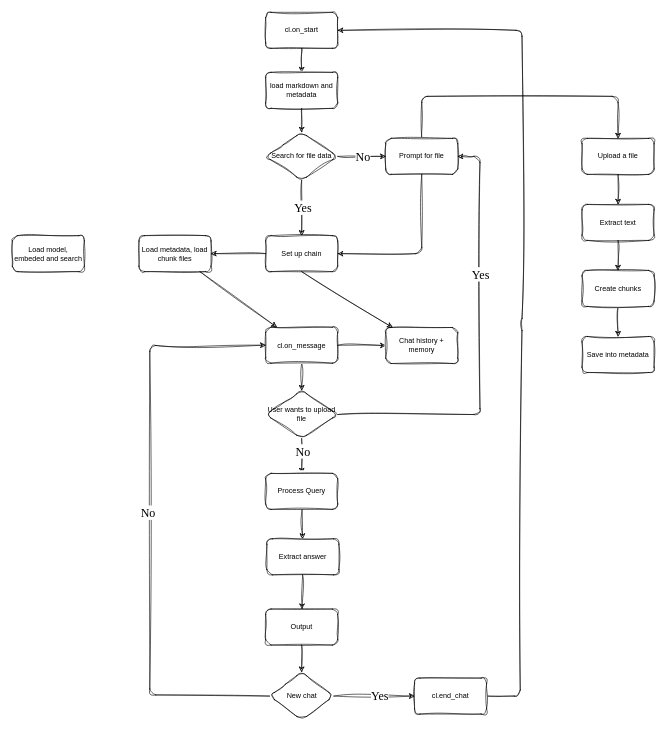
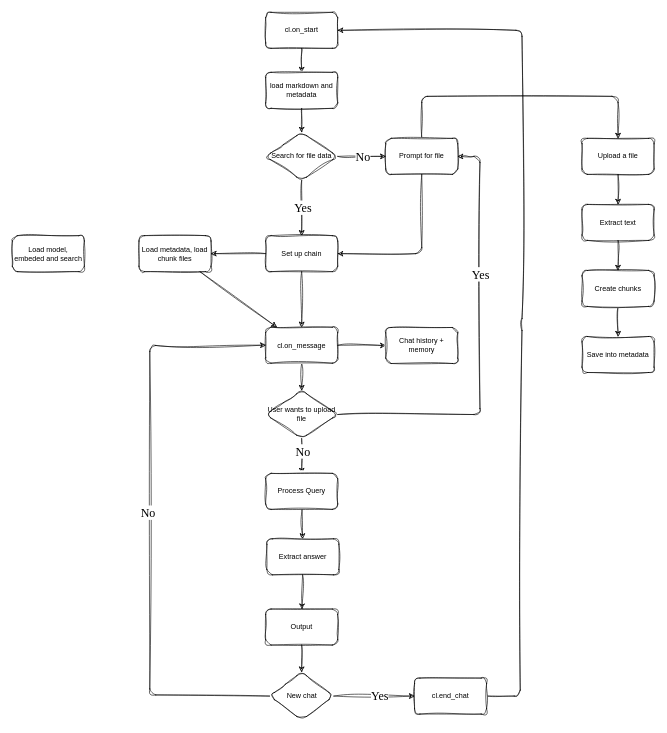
(346, 299) -> (302, 298)
